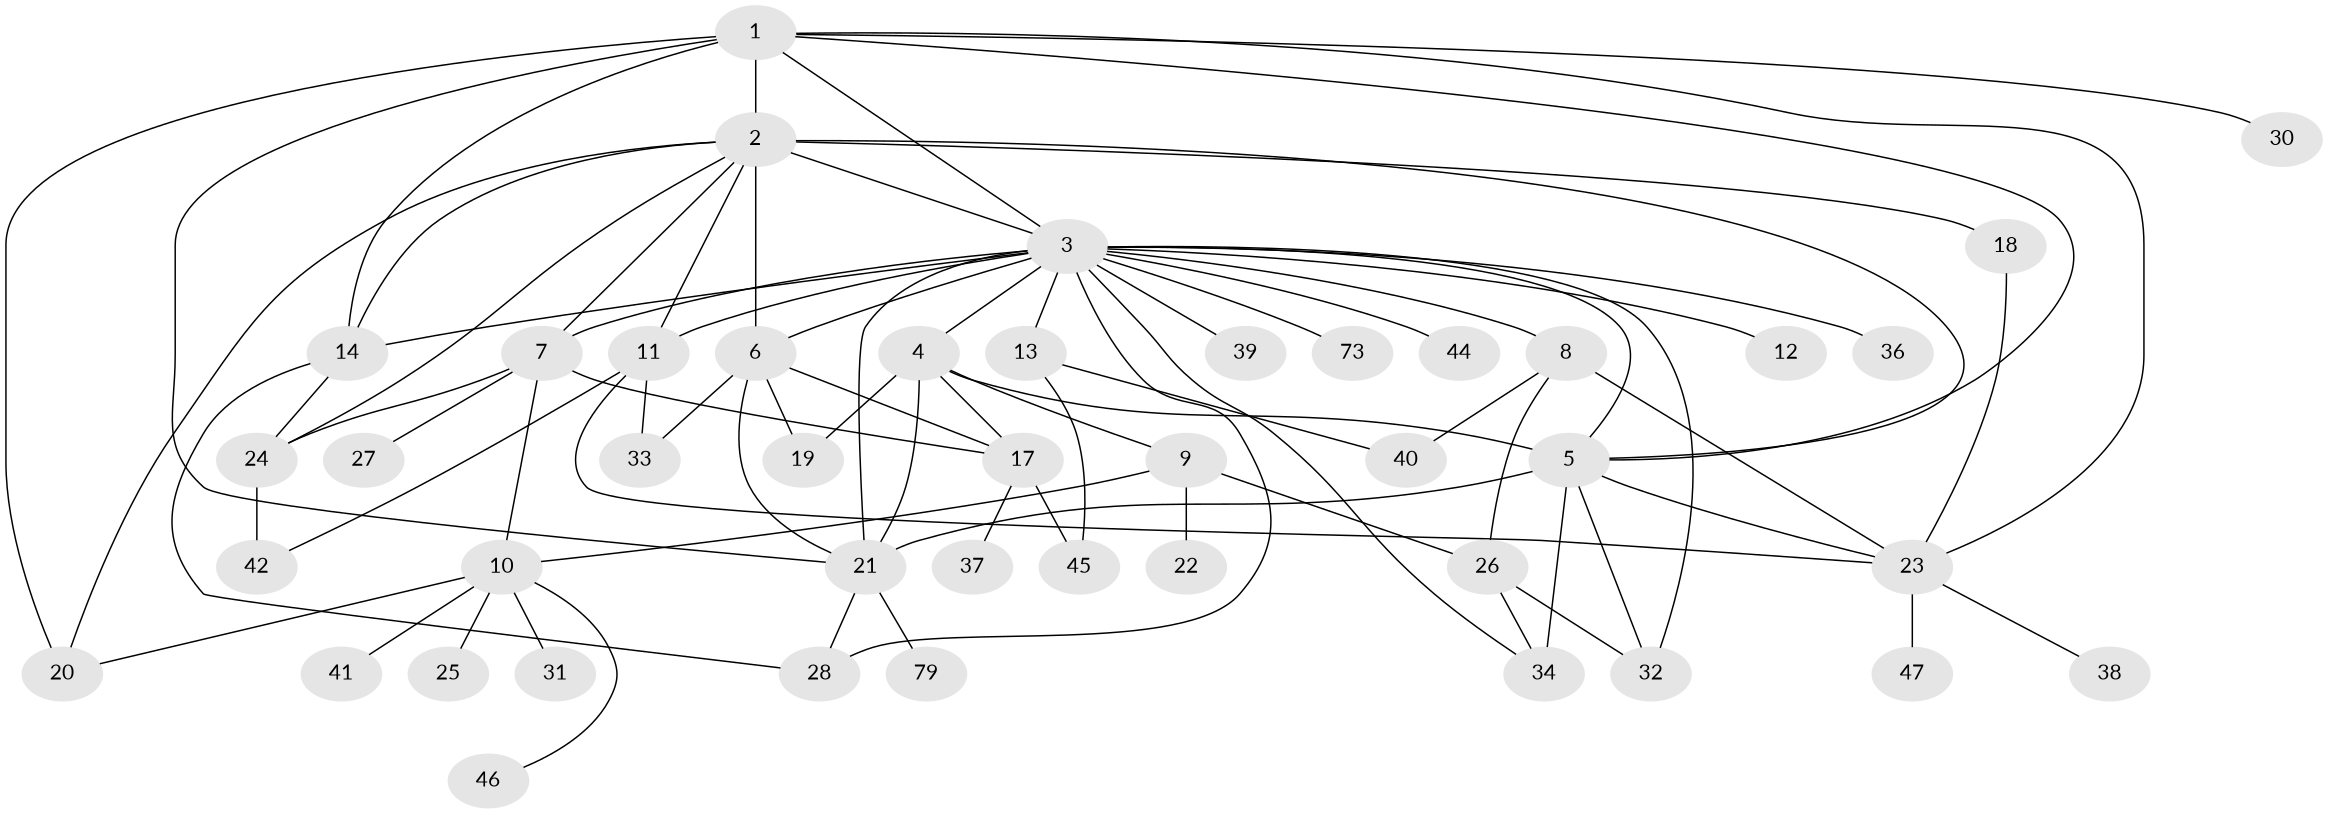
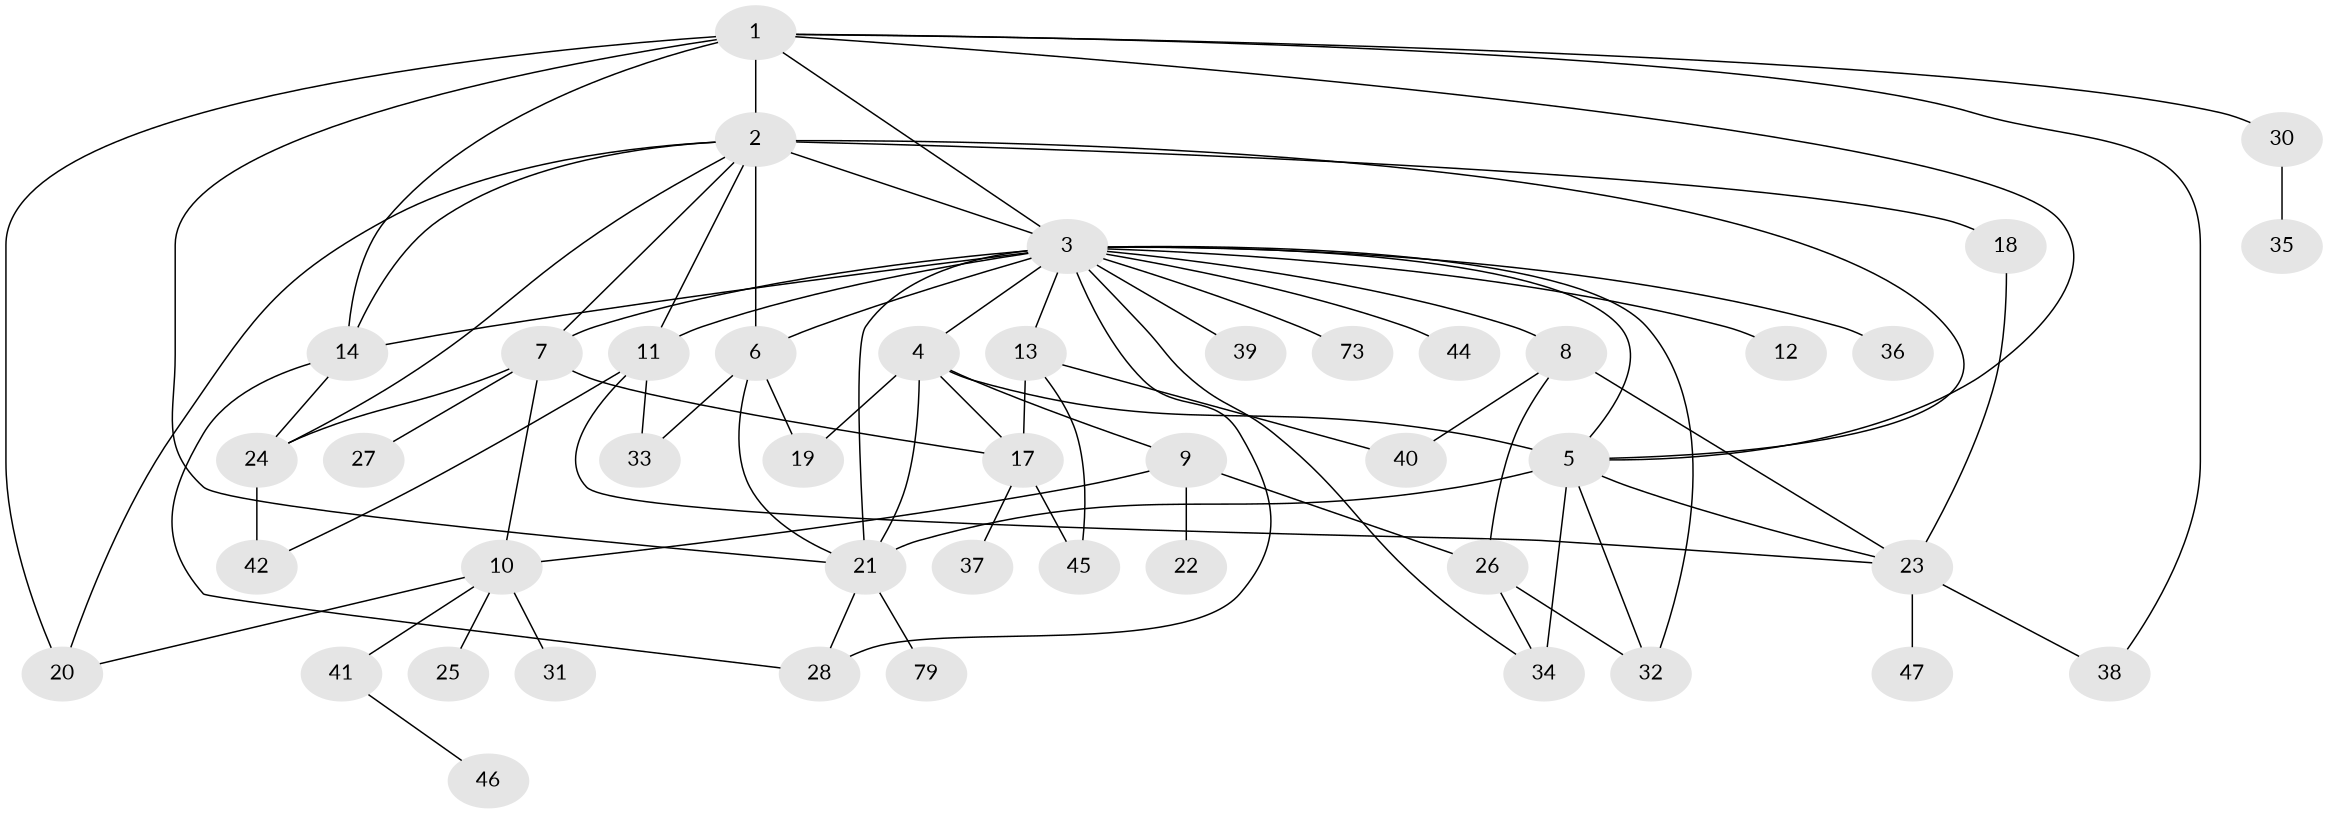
(1706, 98) -> (1741, 75)
none -> (2282, 246)
(889, 407) -> (1024, 411)
(617, 679) -> (415, 728)
